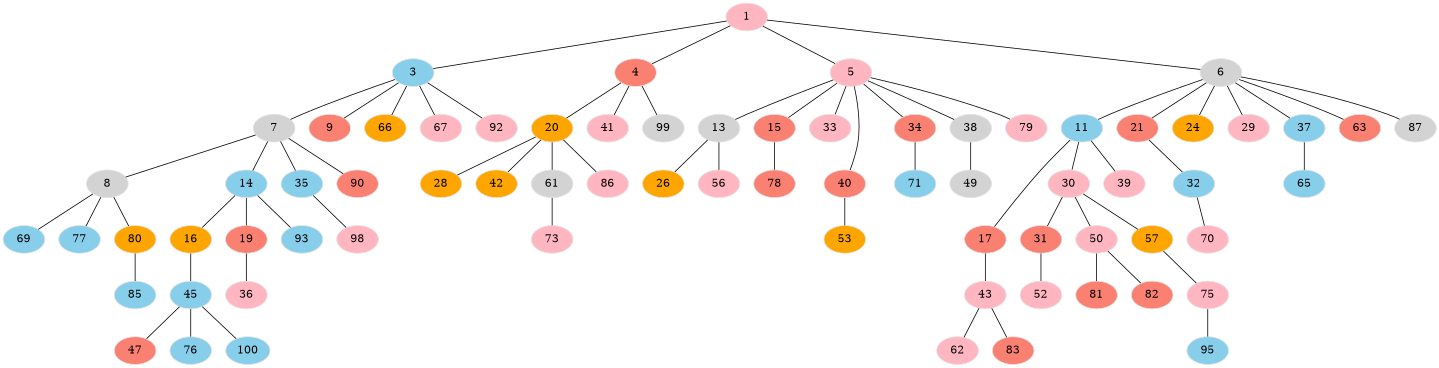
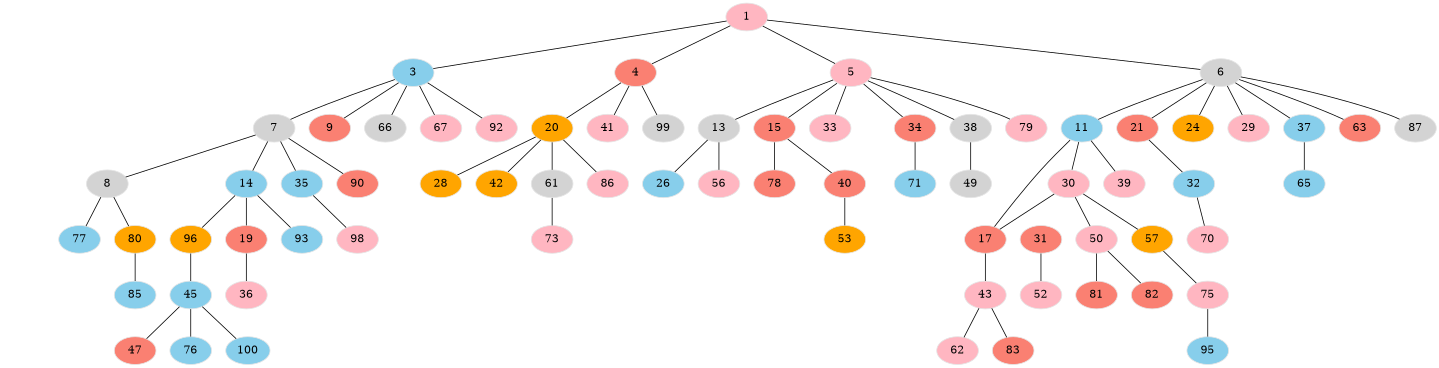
(385, 128) -> (385, 128)
(859, 129) -> (810, 156)
(663, 184) -> (663, 184)
(1055, 212) -> (1027, 212)
(24, 239) -> none
(191, 239) -> (191, 239)
